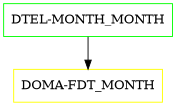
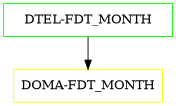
(88, 20) -> (88, 20)
